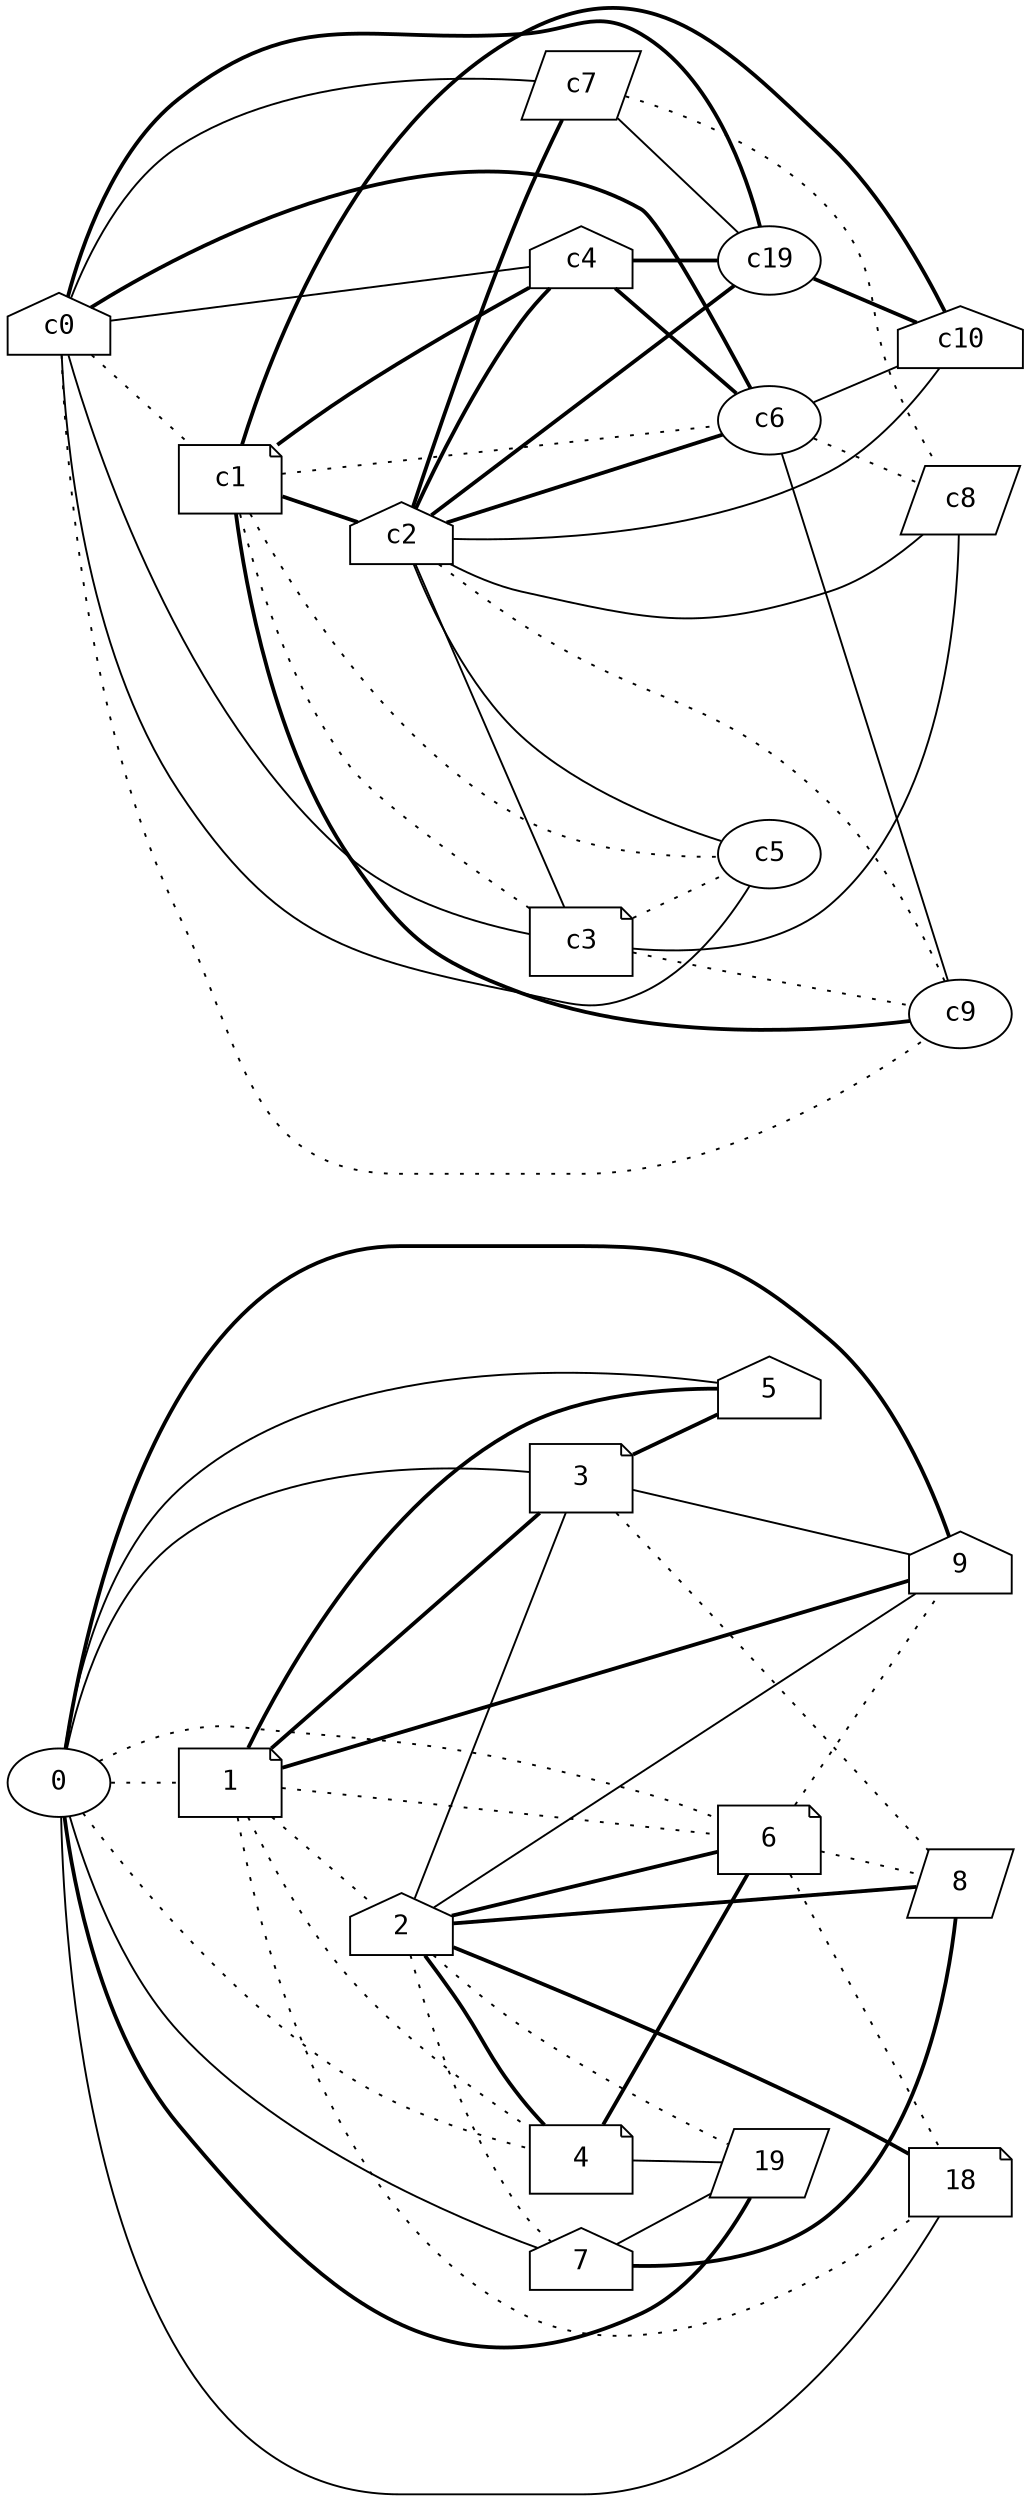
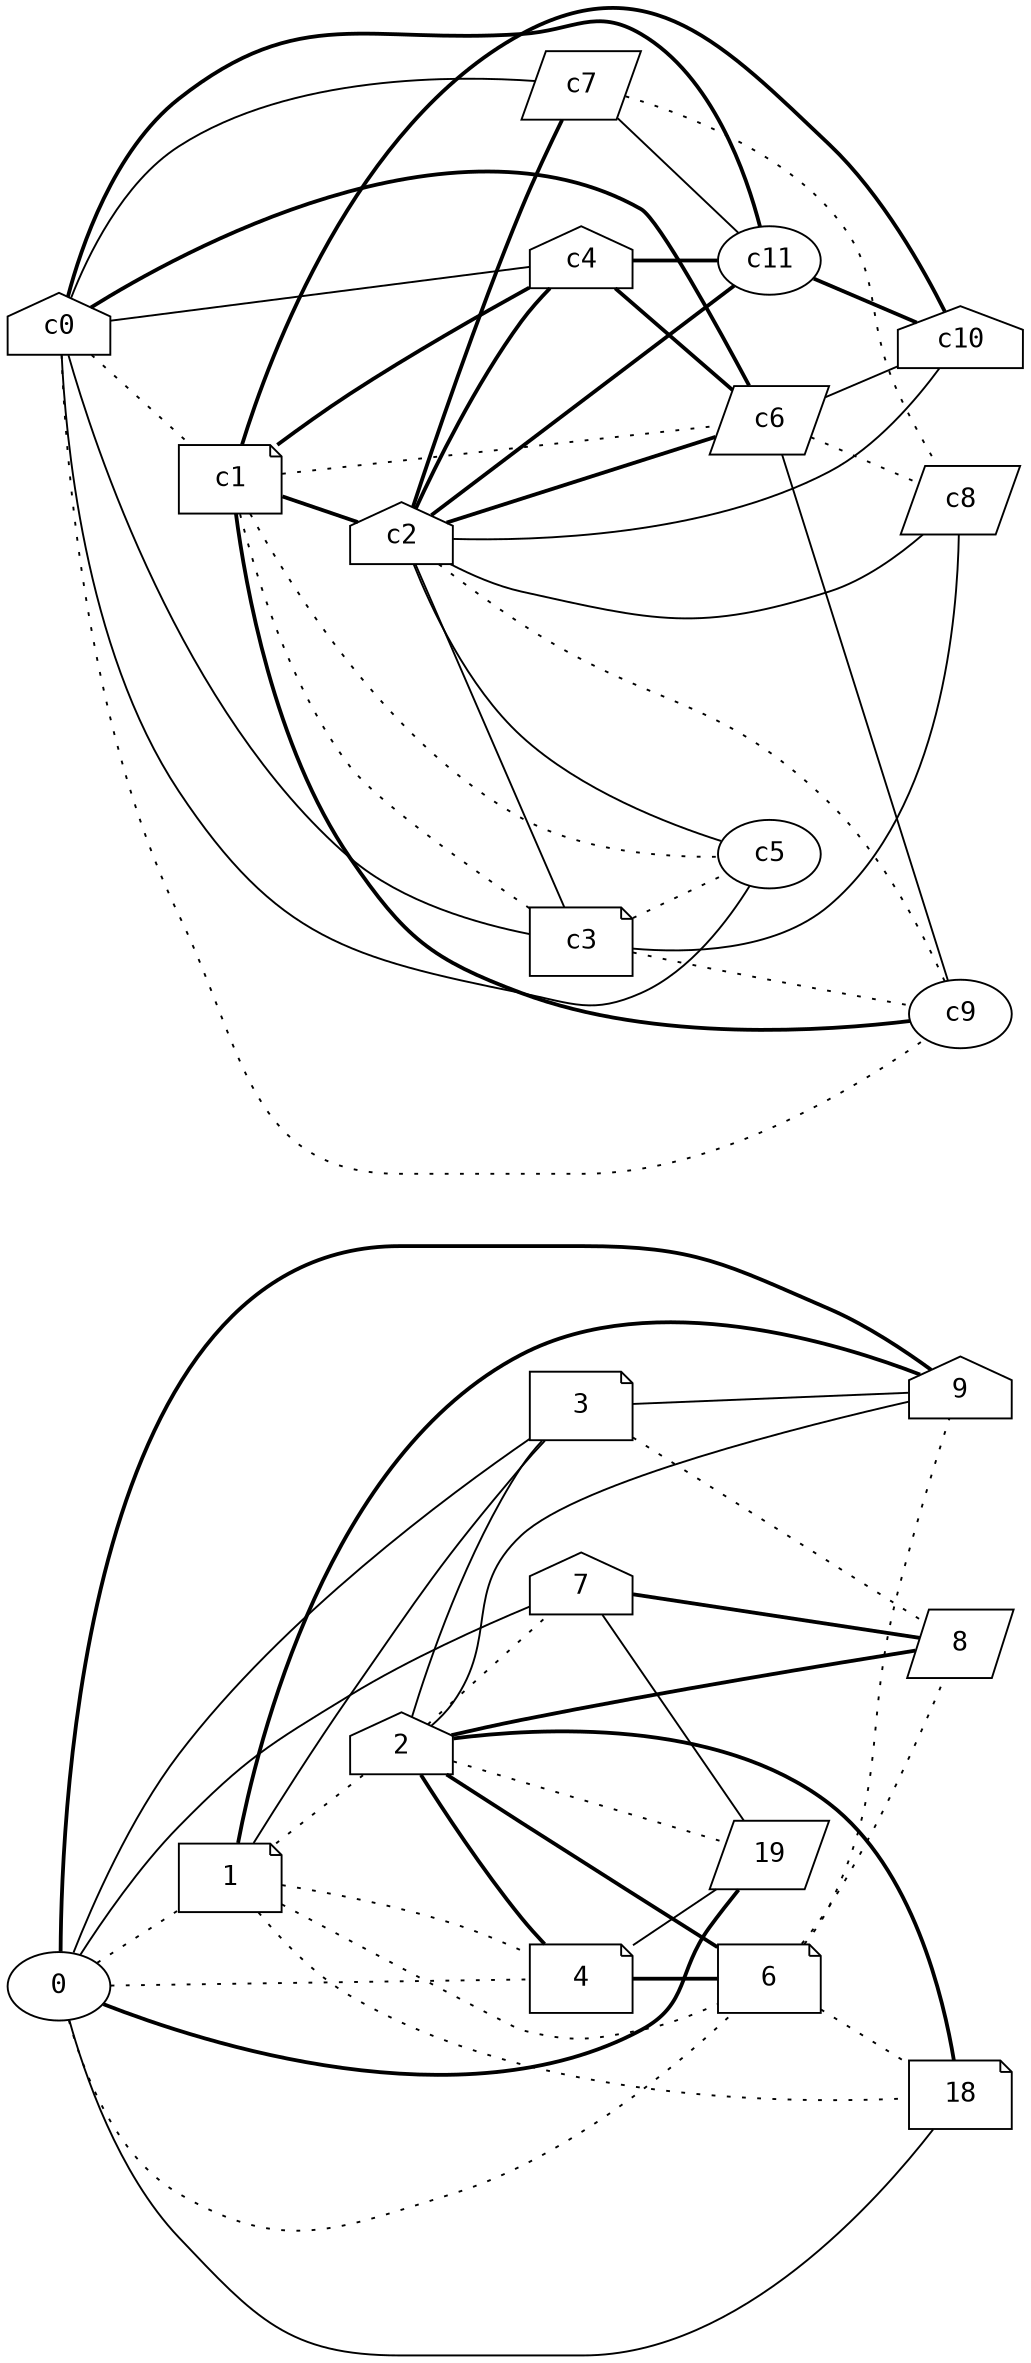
(769, 260) -> (769, 260)
(769, 420) -> (769, 420)
(769, 1391) -> none
(406, 1631) -> (391, 1636)
